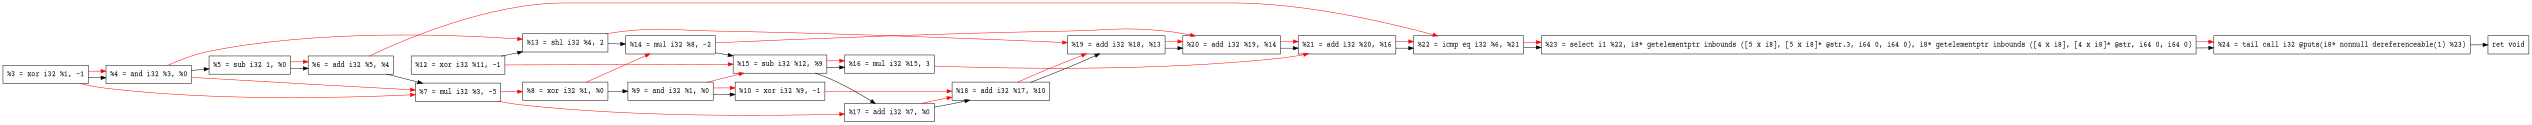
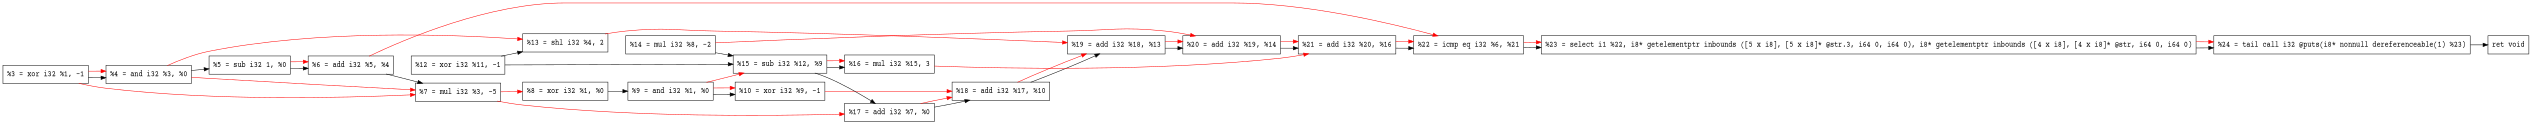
(614, 44) -> none
(617, 65) -> (617, 65)
(616, 69) -> none
